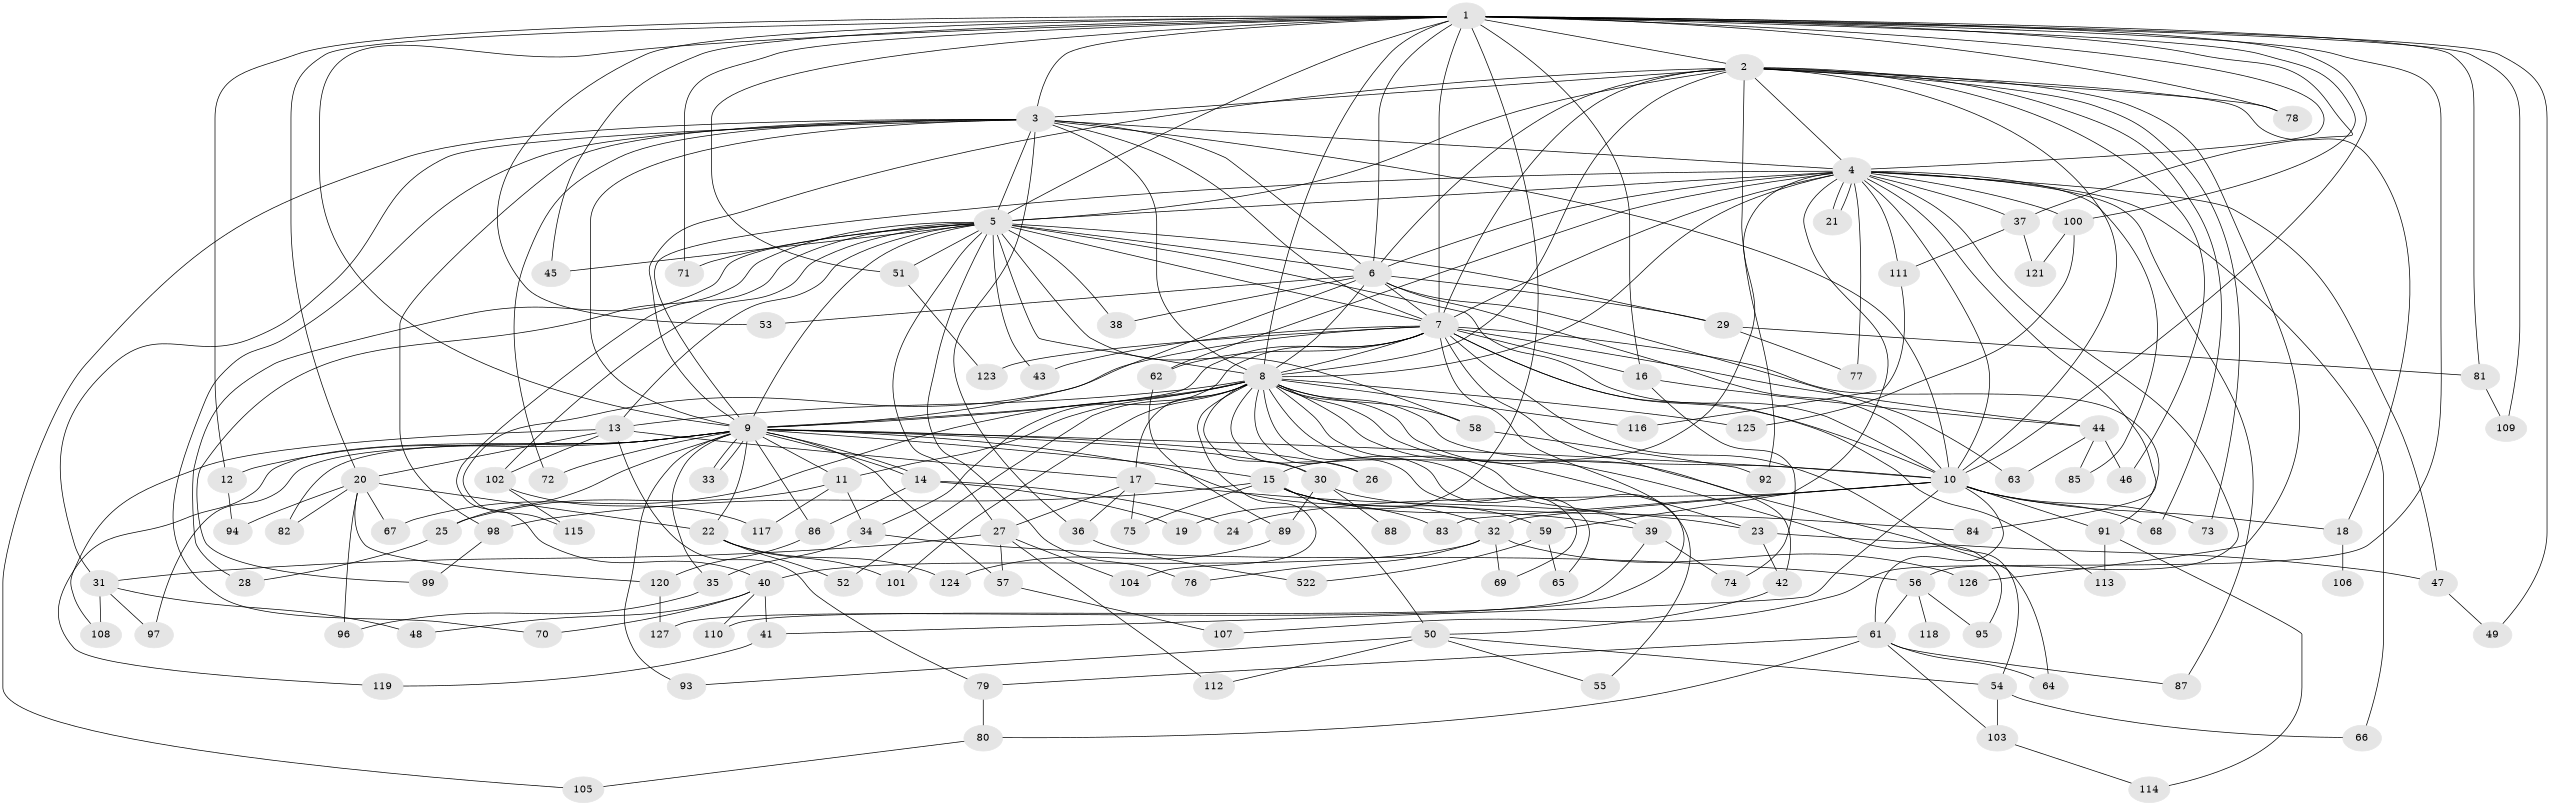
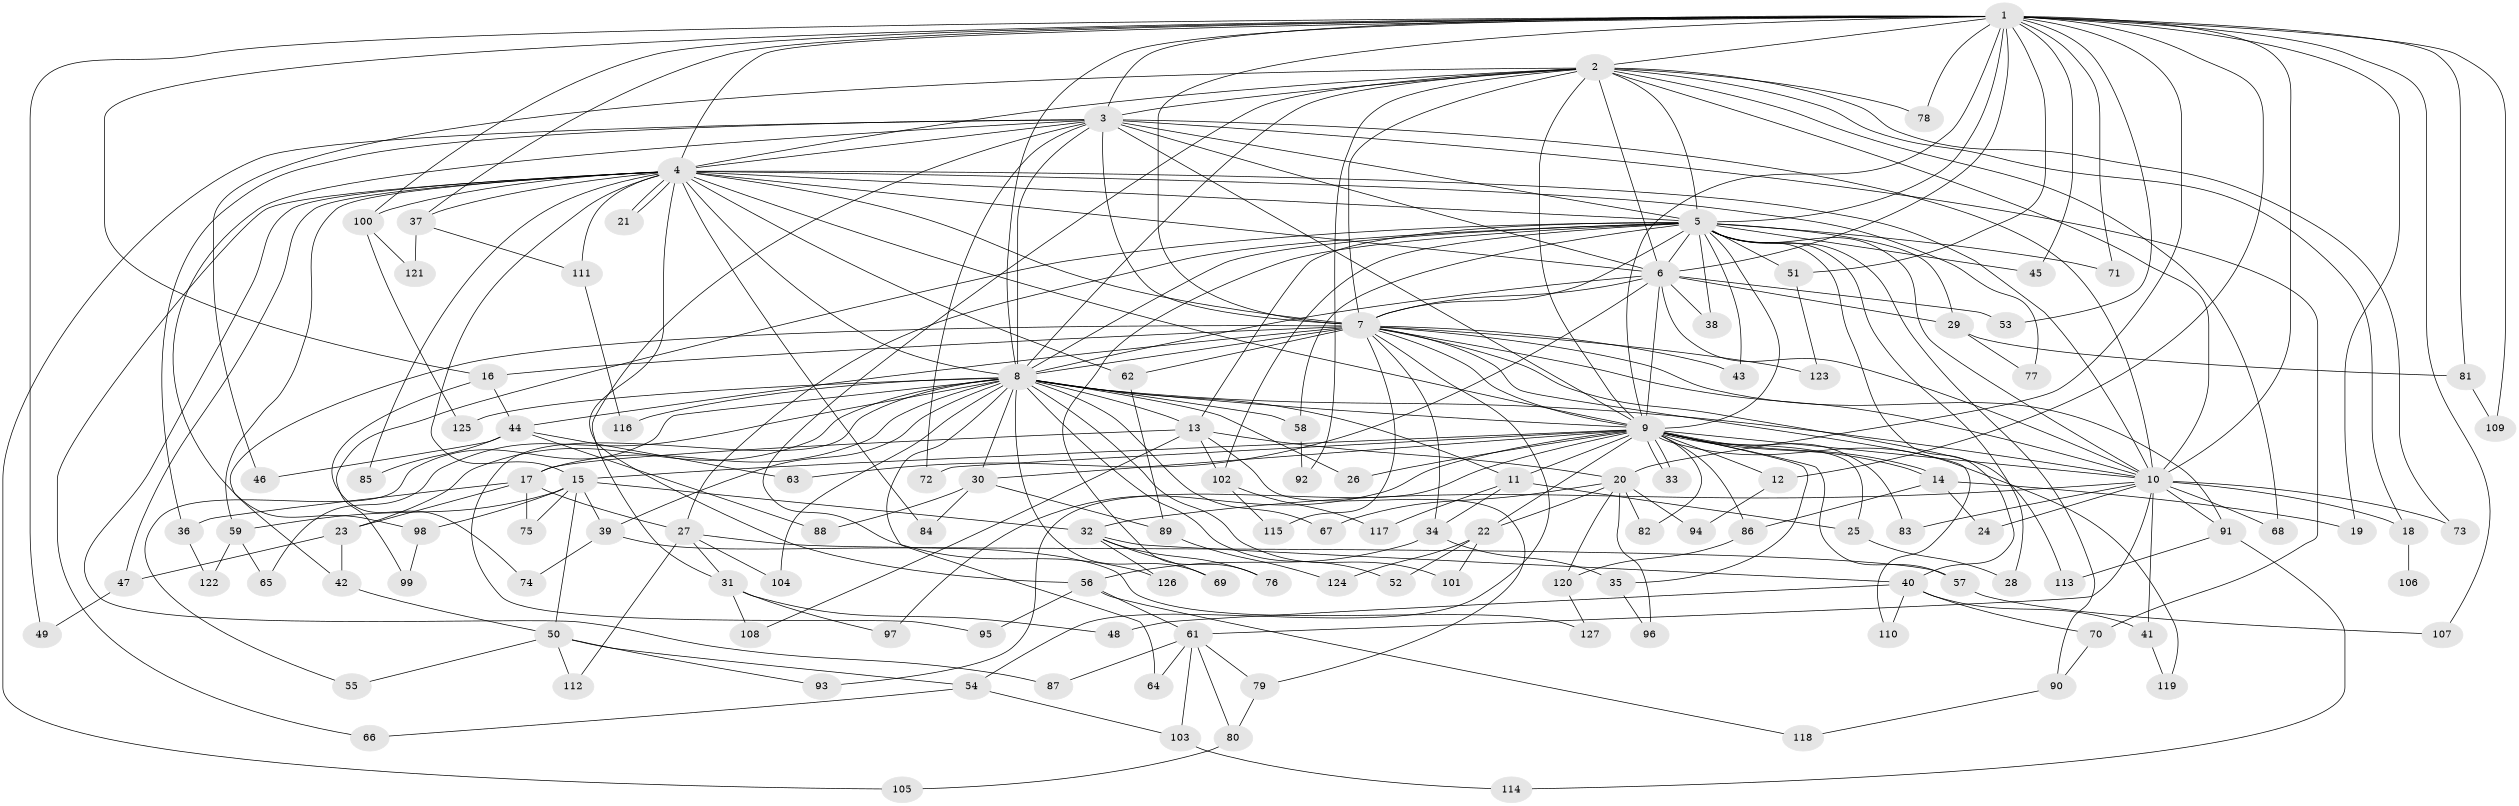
none -> (668, 480)
(1306, 583) -> (209, 583)
none -> (2057, 687)
